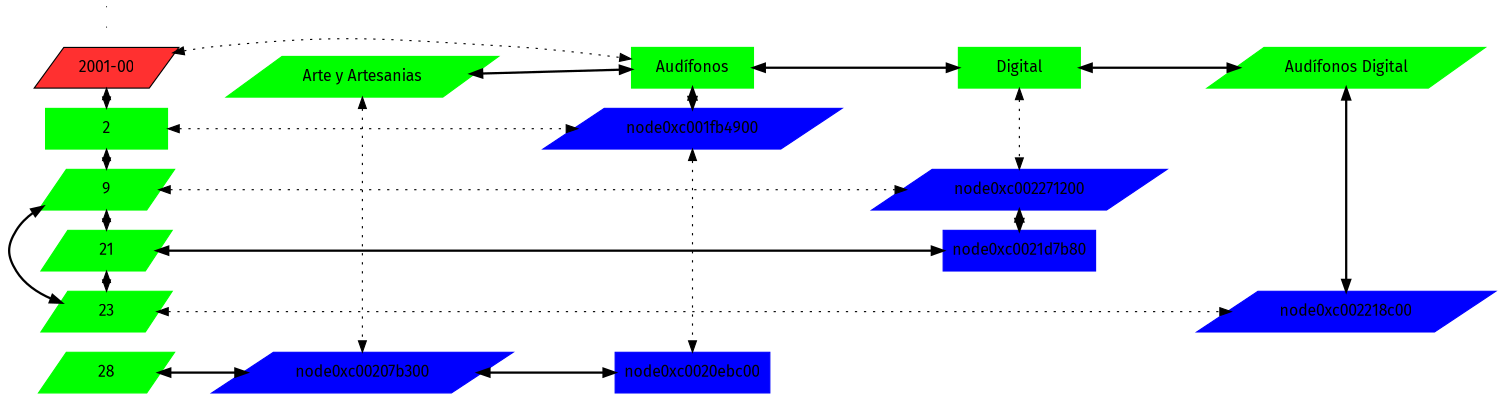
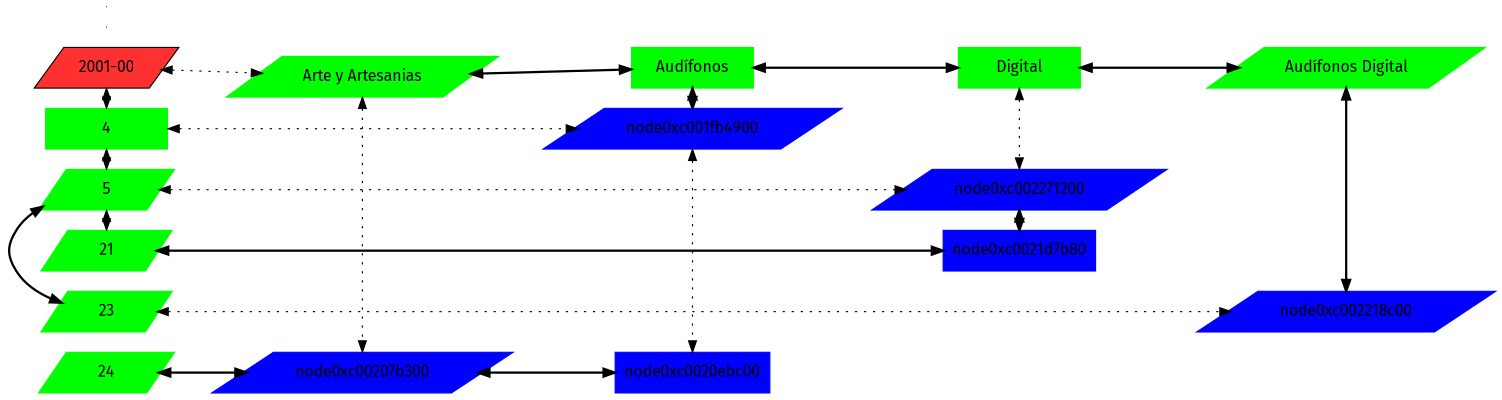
(402, 40) -> (212, 71)
(107, 129) -> (107, 129)
(107, 190) -> (107, 190)
(107, 279) -> none
(107, 373) -> (107, 373)
